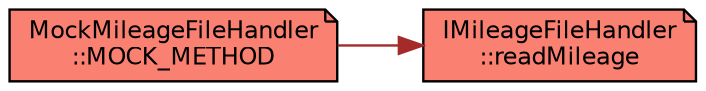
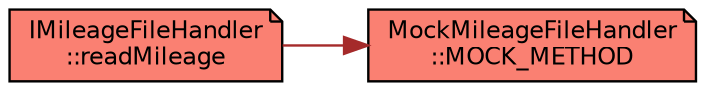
(368, 45) -> (313, 45)
